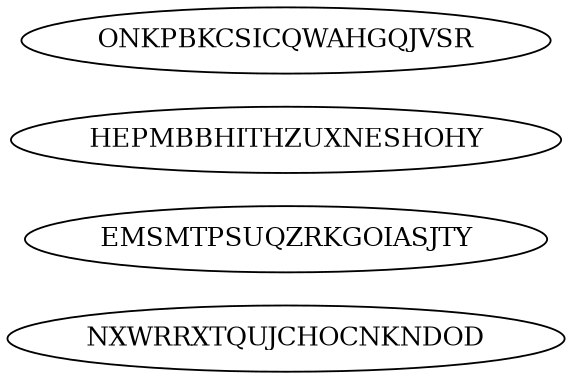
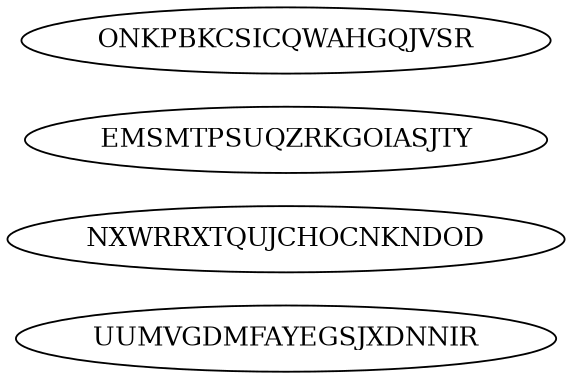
(286, 140) -> none
none -> (286, 339)
